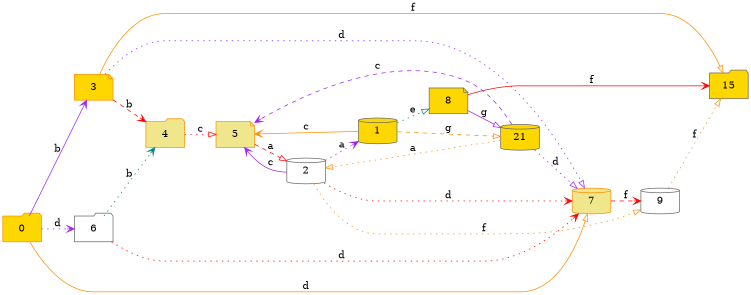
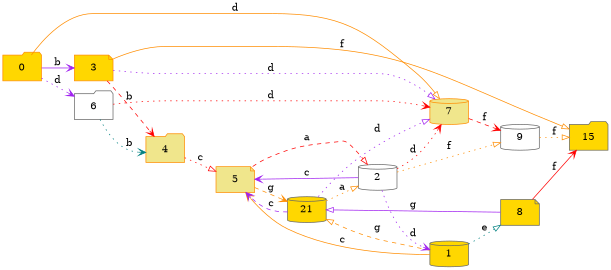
(342, 145) -> (413, 234)
none -> (268, 193)
